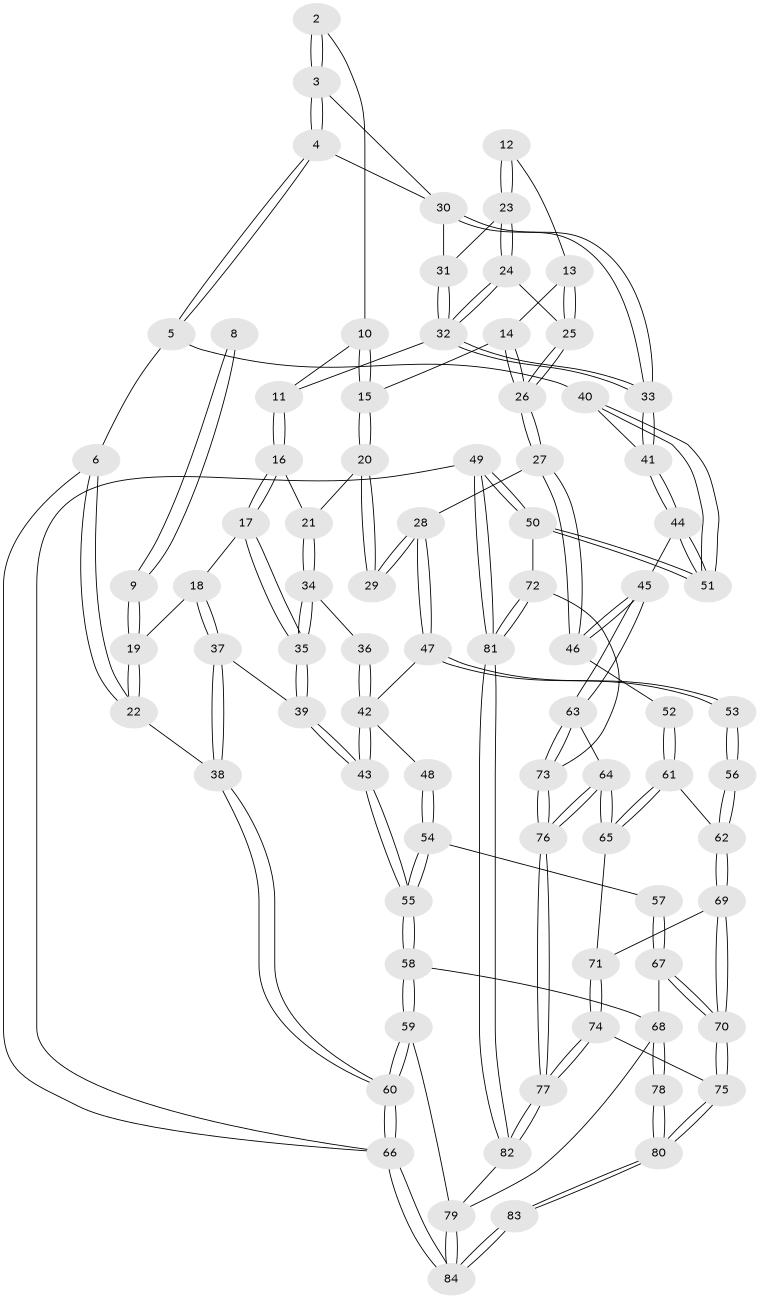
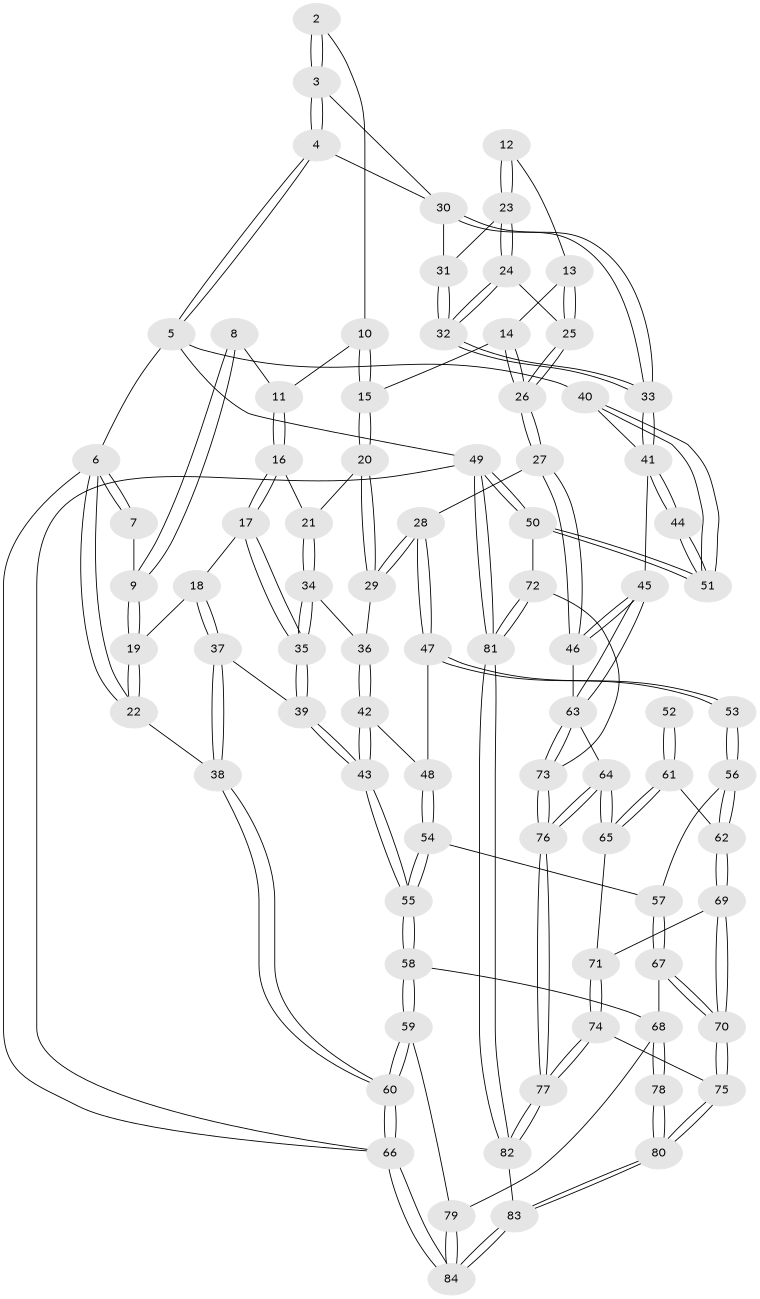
(377, 360) -> (258, 367)
none -> (305, 426)
none -> (134, 523)
(661, 555) -> (646, 523)
none -> (368, 618)
(613, 676) -> (573, 686)
(396, 681) -> (428, 712)
none -> (684, 833)
(479, 1185) -> (510, 1180)
